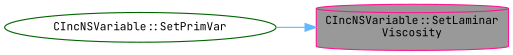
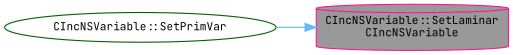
(412, 27) -> (412, 27)
